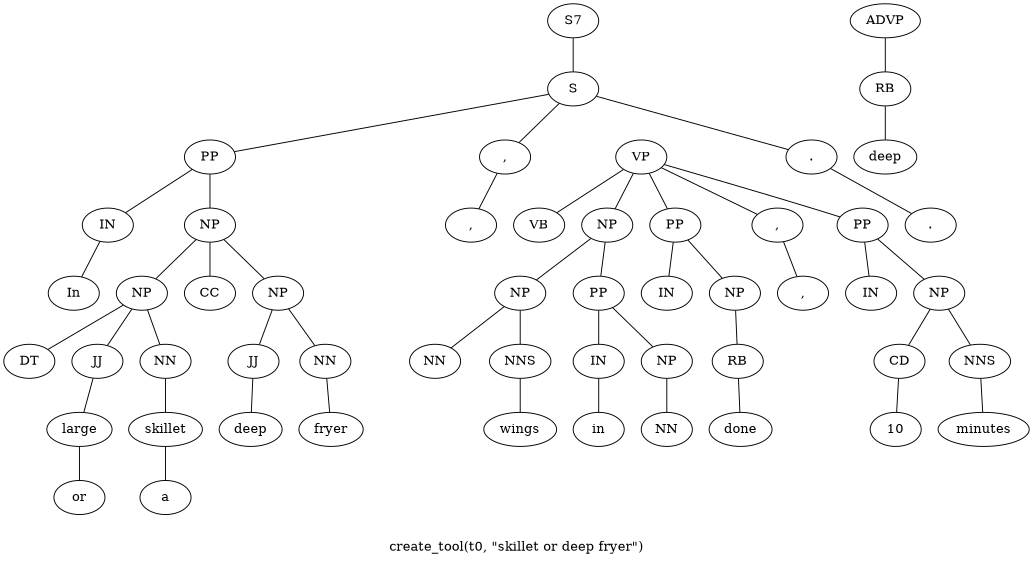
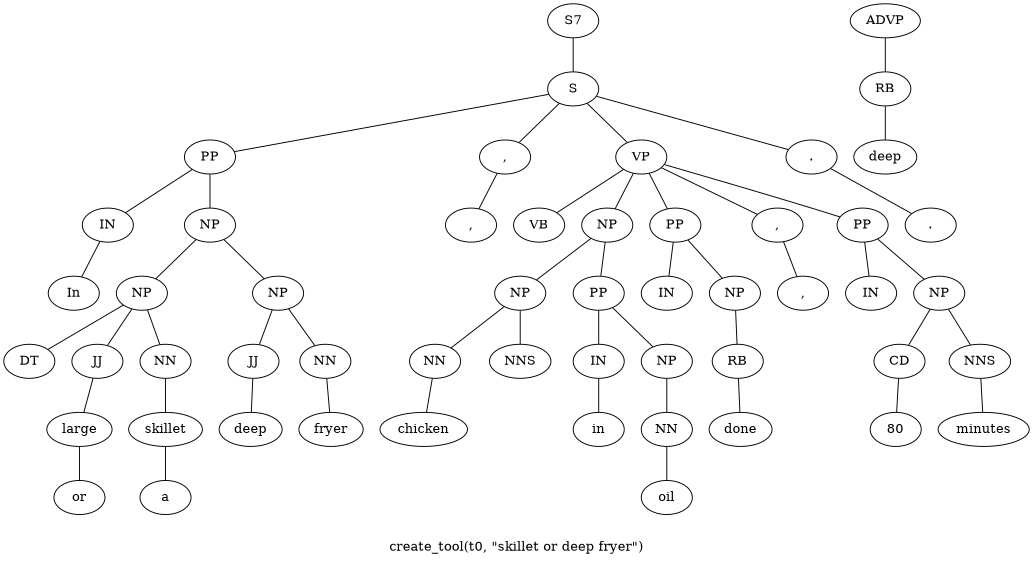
none -> (607, 123)
(210, 293) -> none
none -> (424, 429)
(520, 429) -> none
(896, 429) -> (896, 429)
none -> (667, 498)
